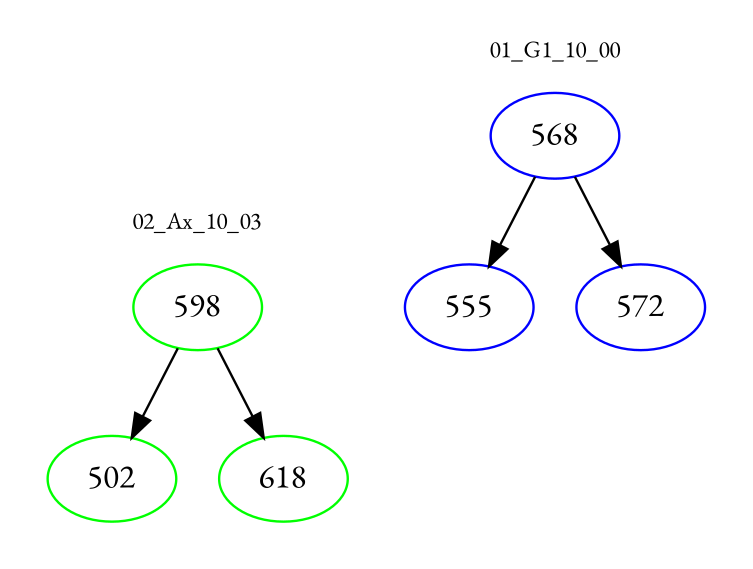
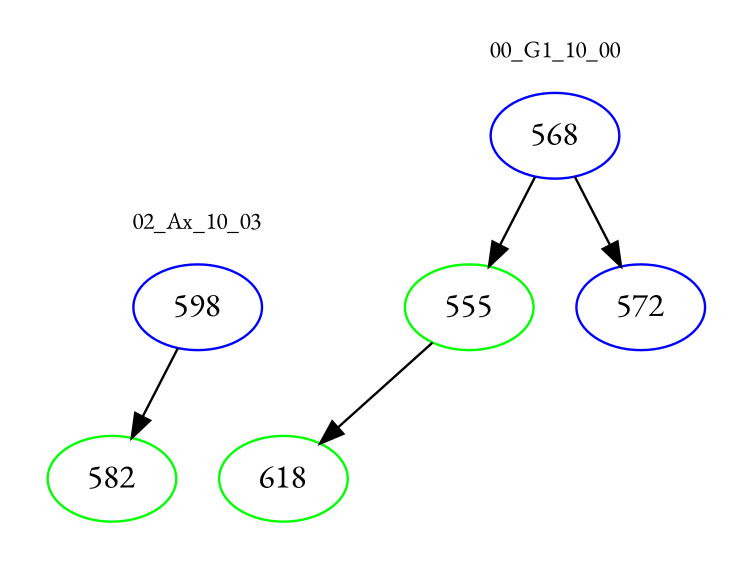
(555, 51) -> (555, 51)
(198, 307) -> (198, 307)
(469, 307) -> (469, 307)
(235, 382) -> (385, 385)
(112, 479) -> (112, 479)
